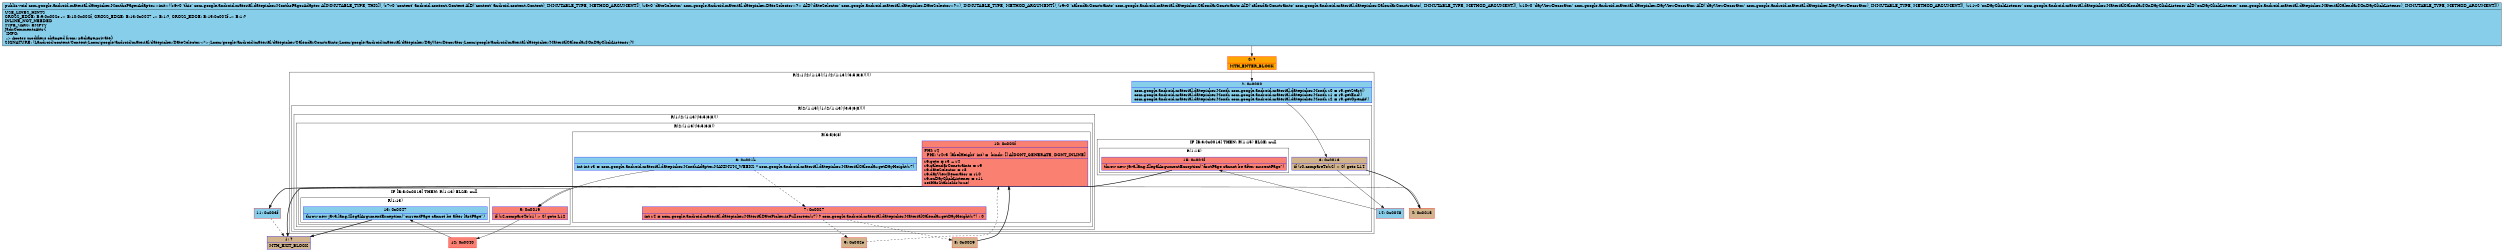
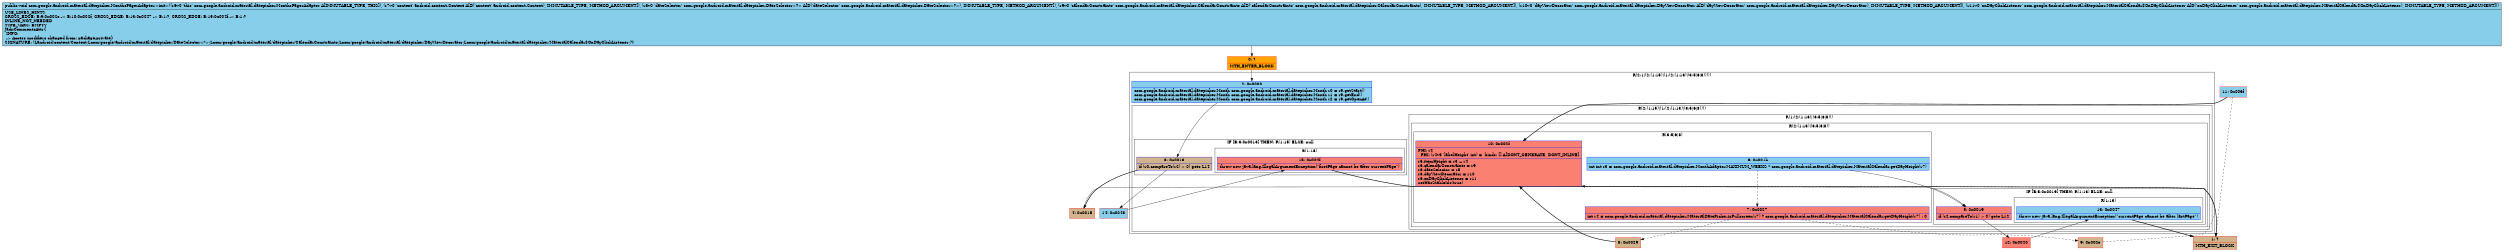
(942, 162) -> (1443, 162)
(592, 187) -> (1783, 104)
(289, 243) -> (2215, 243)
